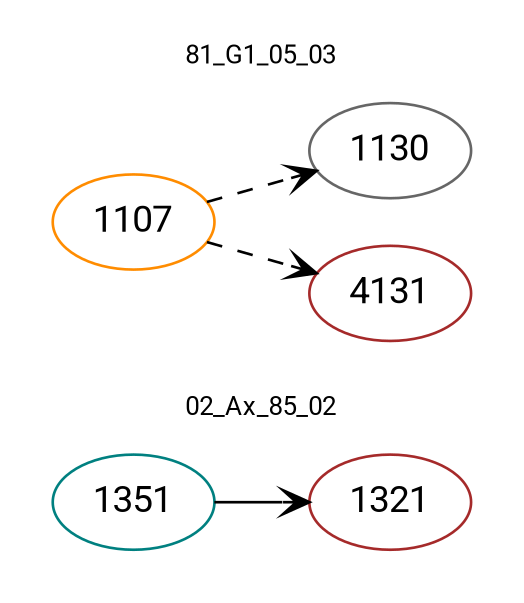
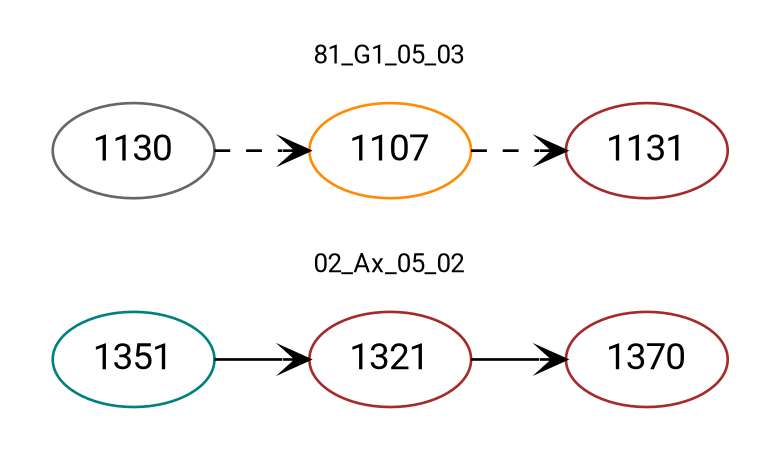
(249, 190) -> (248, 151)
(390, 293) -> (647, 151)
none -> (647, 359)
(262, 408) -> (390, 266)
